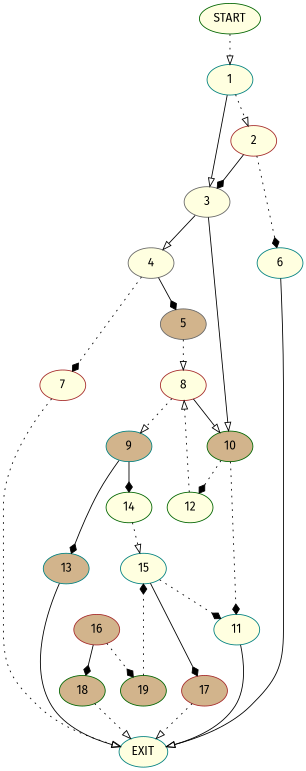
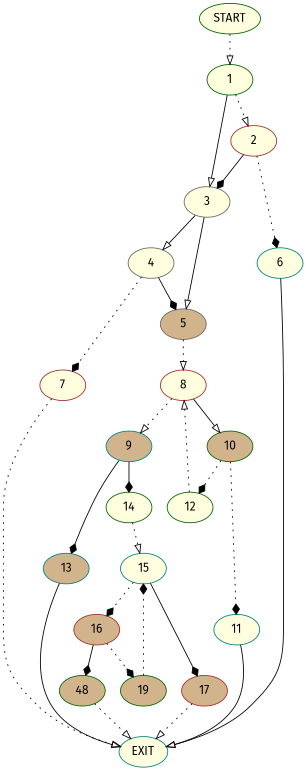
(230, 80) -> (230, 80)
(218, 320) -> (196, 259)
(186, 596) -> (123, 595)
(82, 691) -> (82, 691)
